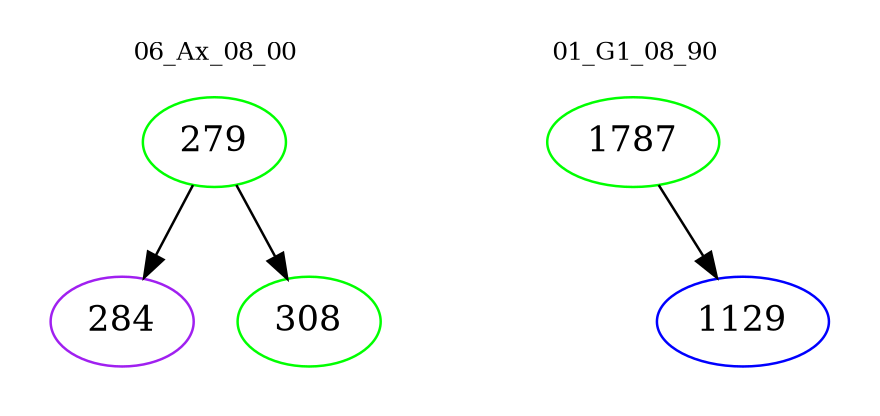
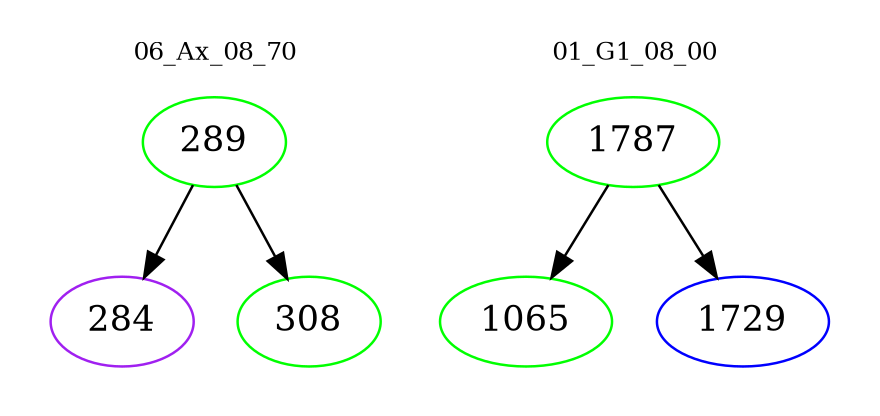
(216, 54) -> (216, 54)
(636, 54) -> (636, 54)
(214, 142) -> (214, 142)
none -> (526, 322)
(743, 322) -> (743, 322)
